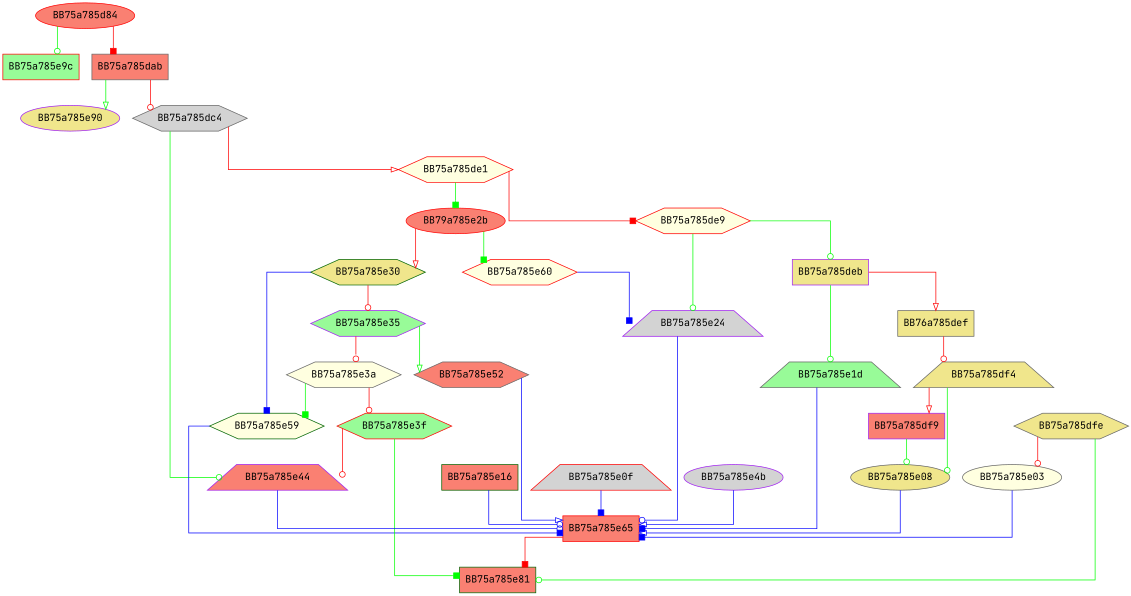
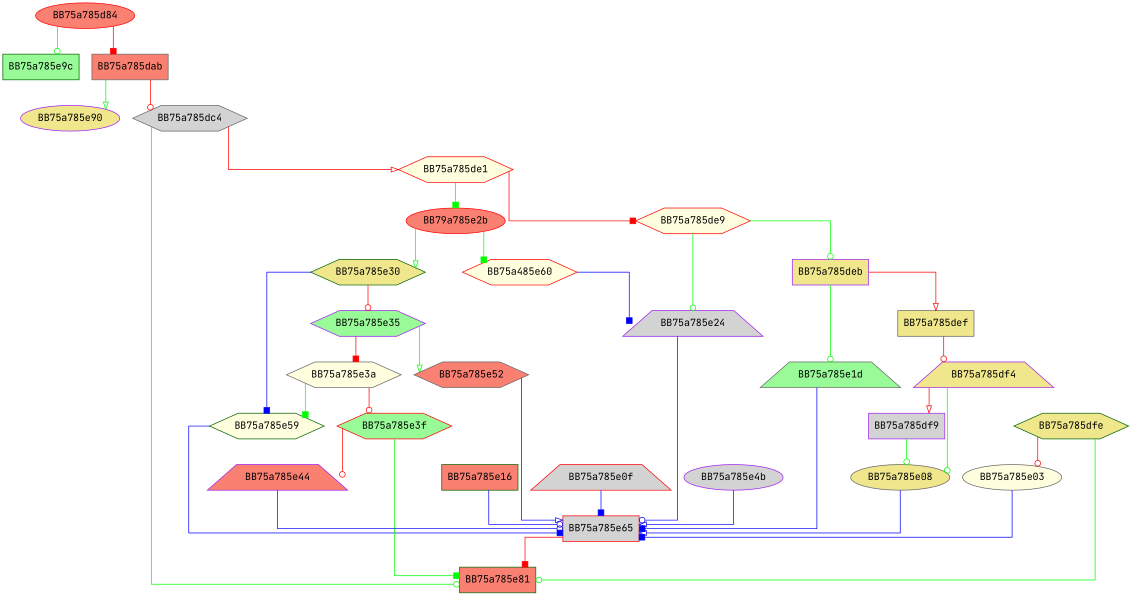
(41, 67) -> (41, 67)
(416, 245) -> (416, 245)
(520, 272) -> (520, 272)
(936, 323) -> (936, 323)
(170, 327) -> (151, 507)
(356, 345) -> (356, 345)
(984, 375) -> (984, 375)
(907, 426) -> (907, 426)
(1071, 426) -> (1071, 426)
(601, 529) -> (601, 529)
